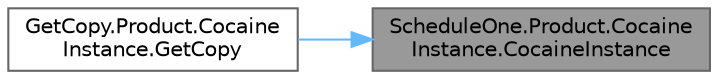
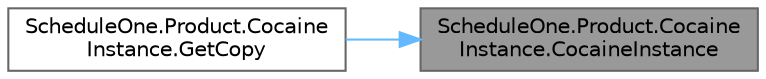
(153, 40) -> (177, 40)
